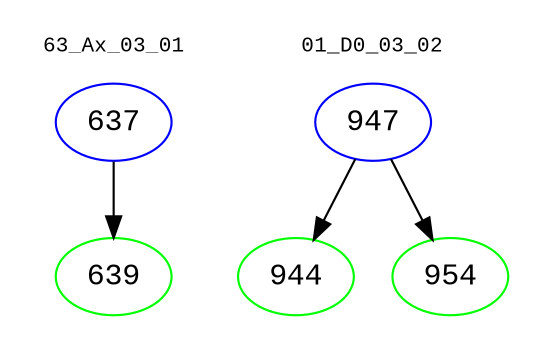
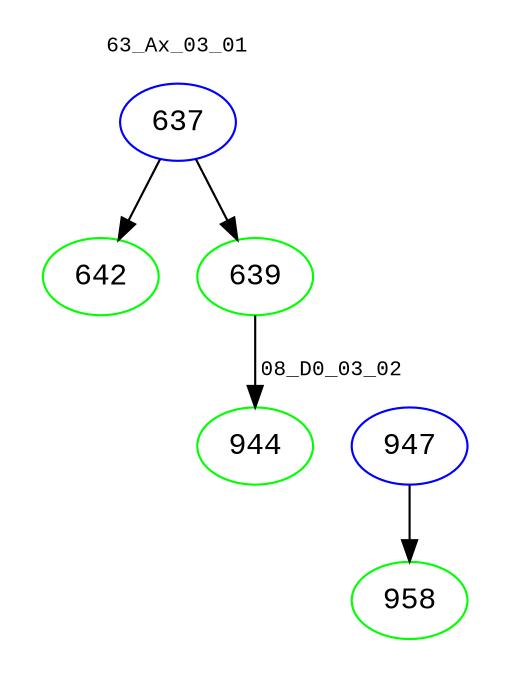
(373, 46) -> (332, 370)
(339, 190) -> (255, 363)
none -> (101, 277)
(450, 277) -> (410, 600)
